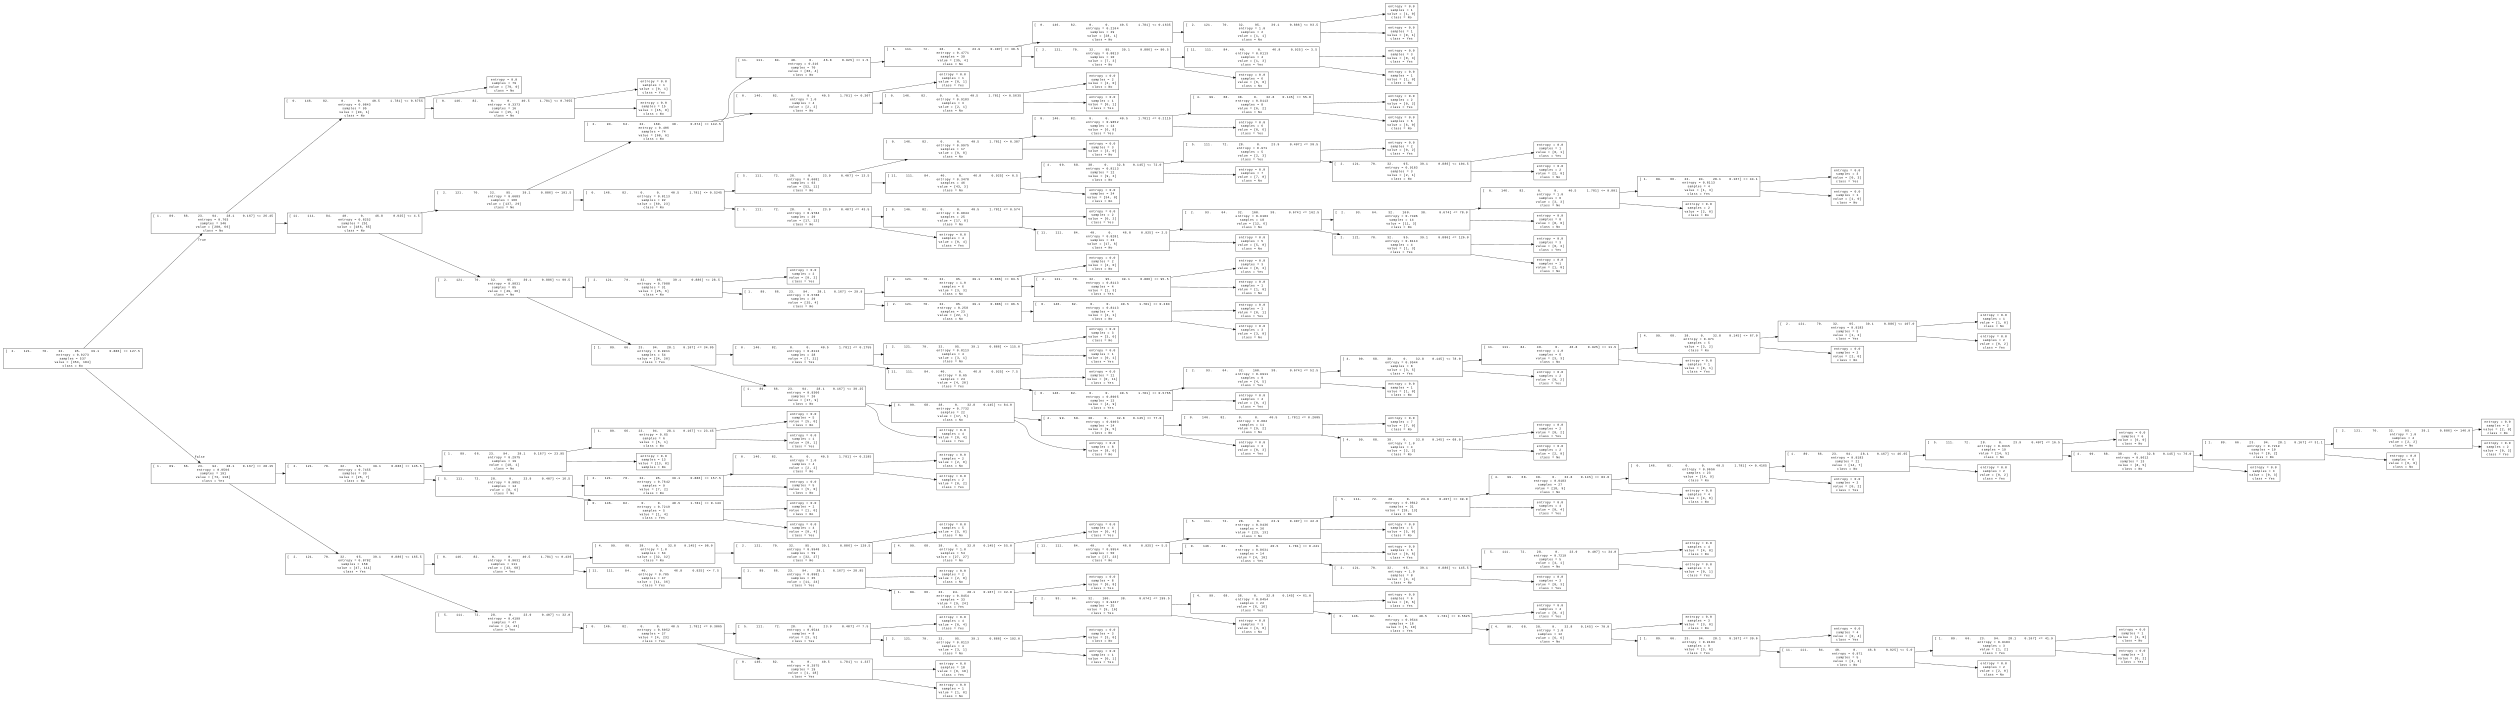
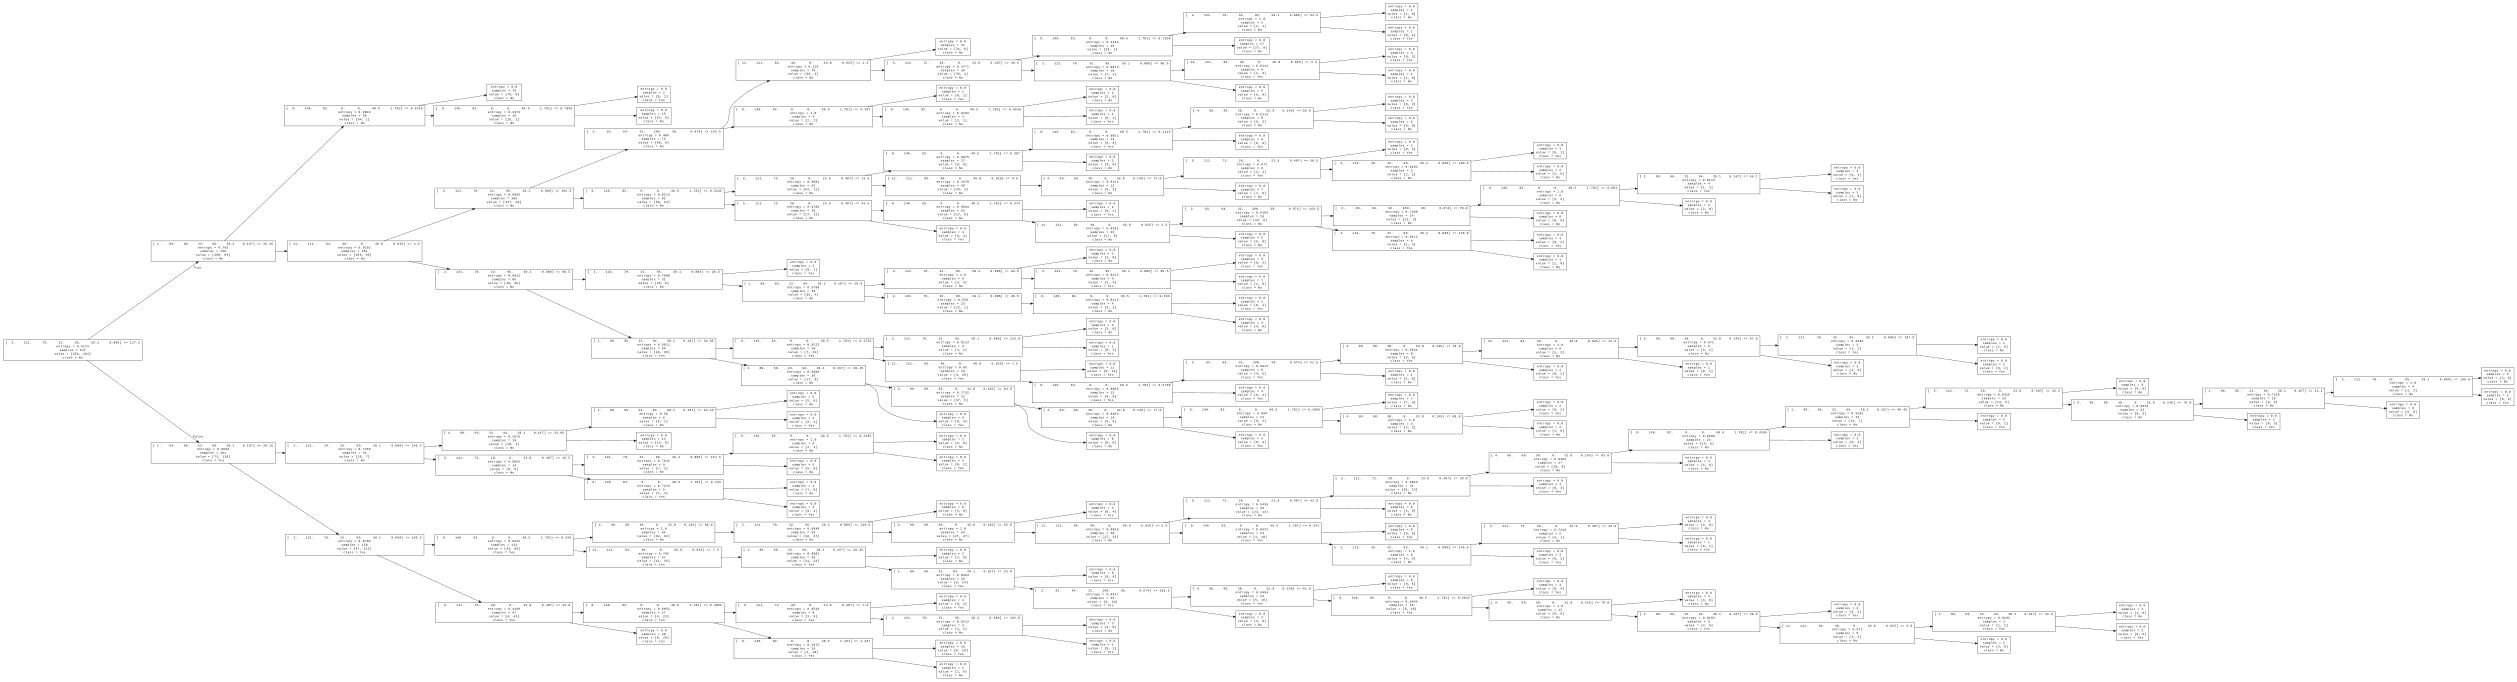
none -> (1252, 46)
none -> (953, 47)
(1102, 196) -> none
(654, 462) -> (654, 441)
none -> (654, 636)
